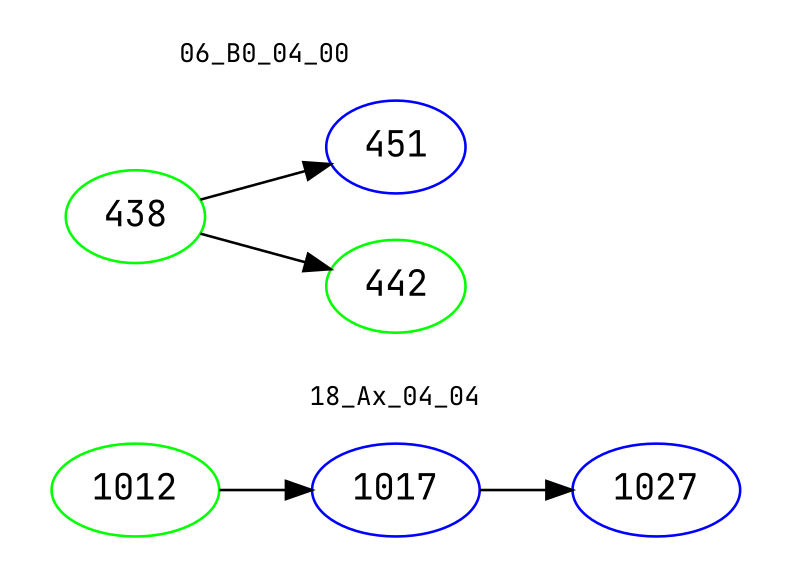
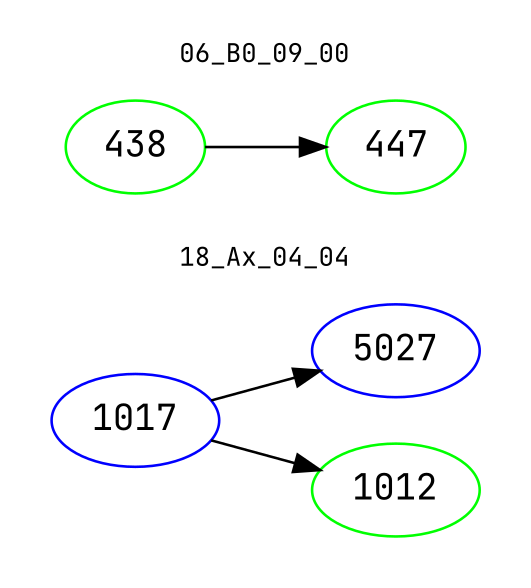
(266, 55) -> (266, 55)
(396, 147) -> none
(396, 286) -> (396, 147)
(252, 490) -> (253, 452)
(656, 490) -> (396, 351)
